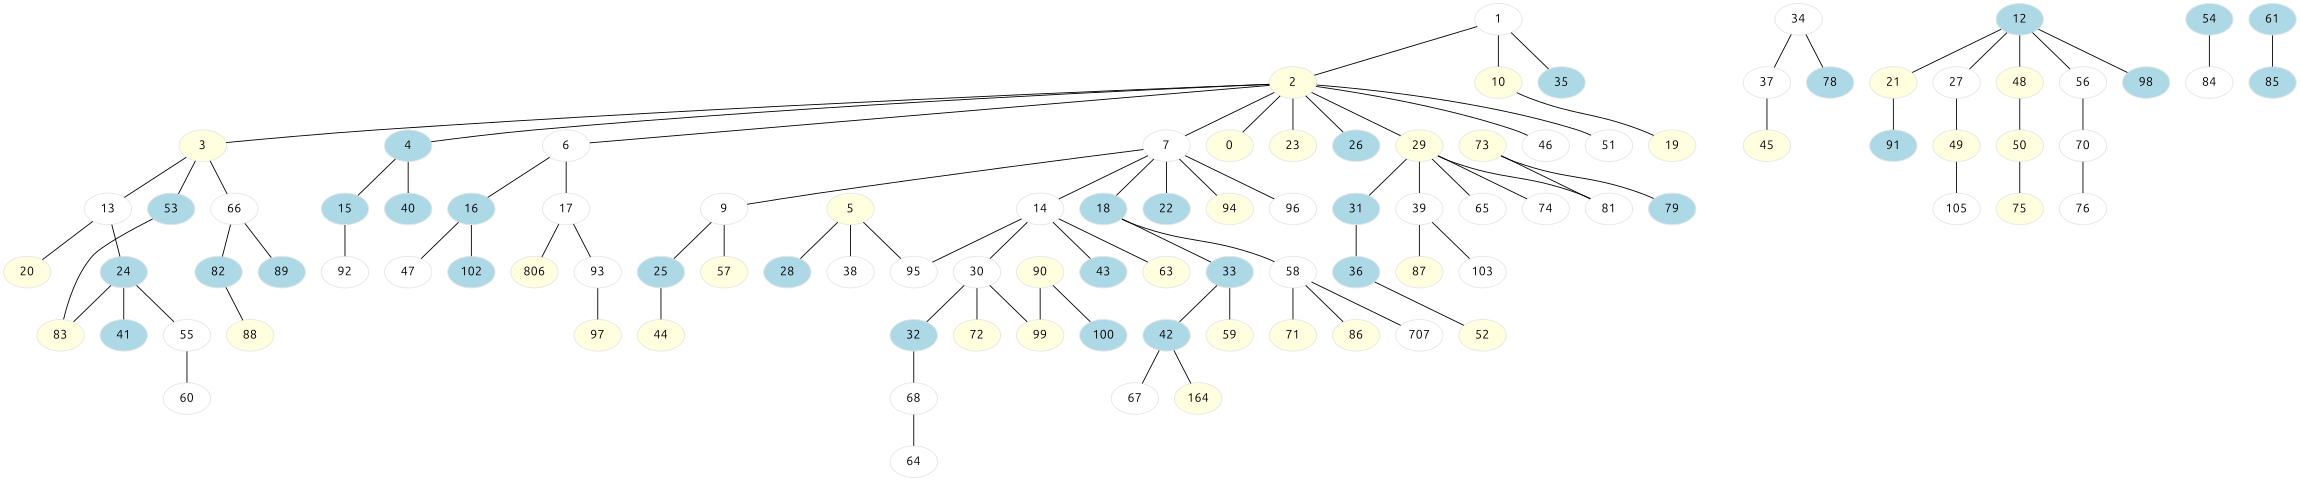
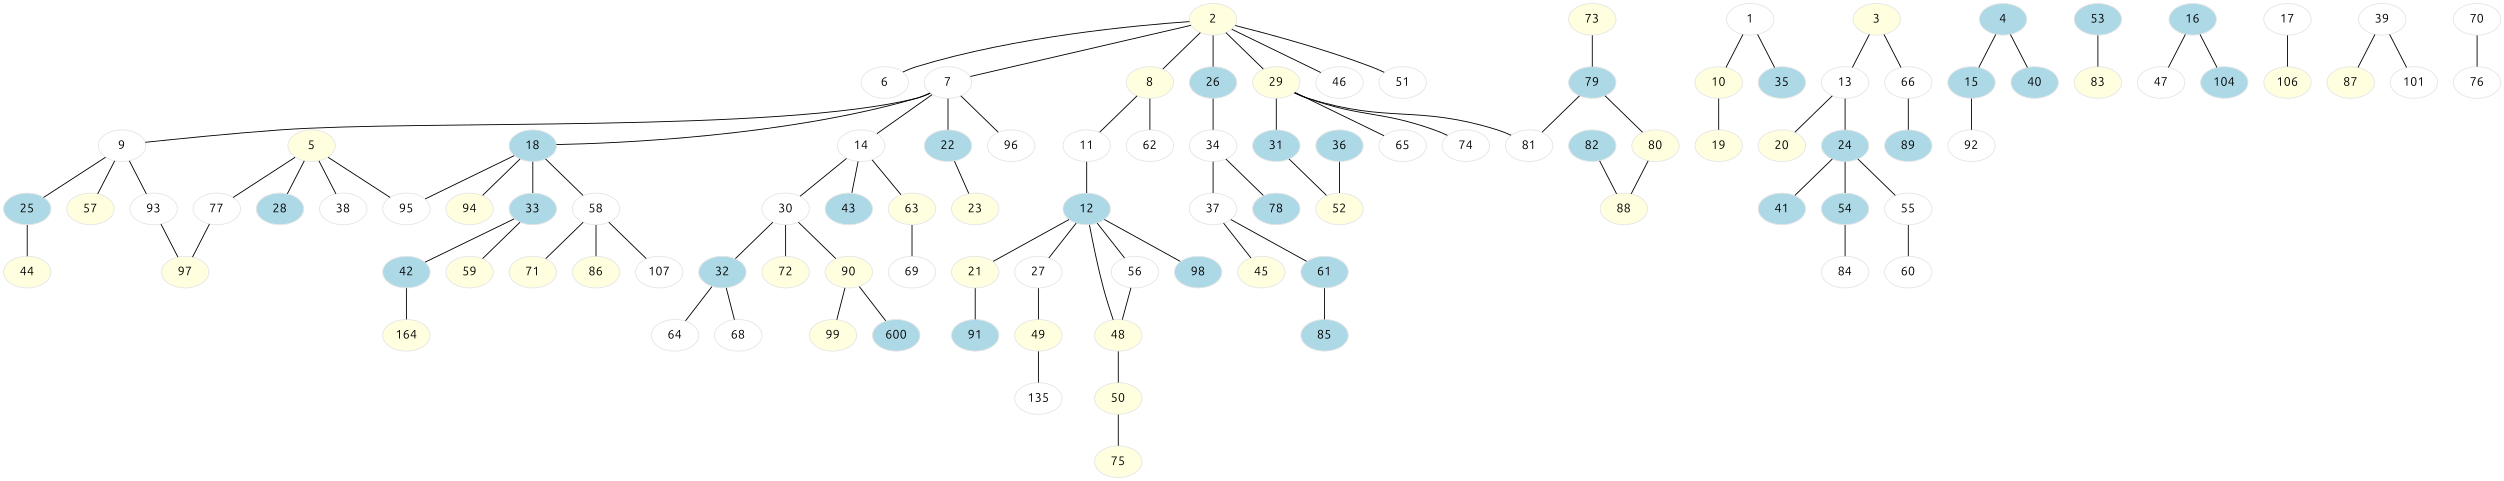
(1396, 51) -> none
(721, 109) -> none
none -> (1213, 114)
(1293, 114) -> (962, 177)
(2083, 114) -> (1127, 304)
(724, 115) -> none
none -> (1087, 146)
none -> (1150, 146)
(1230, 146) -> (1150, 83)
none -> (1655, 146)
(187, 177) -> none
(519, 177) -> none
(566, 177) -> none
(1198, 177) -> (501, 177)
(1419, 177) -> none
(1546, 177) -> (1561, 114)
none -> (217, 209)
(1957, 209) -> (1038, 399)
(977, 240) -> (470, 177)
none -> (1269, 240)
(226, 241) -> none
(582, 241) -> (138, 177)
(1356, 241) -> (1308, 177)
(471, 272) -> (2224, 83)
(535, 272) -> (2287, 83)
none -> (912, 272)
(1483, 272) -> (2414, 83)
(92, 304) -> (1845, 177)
(1008, 304) -> (817, 240)
(1103, 335) -> (896, 335)
(1419, 335) -> (659, 272)
(1135, 399) -> none
(914, 430) -> (699, 304)
